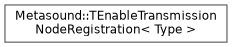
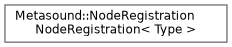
(116, 24) -> (116, 24)
